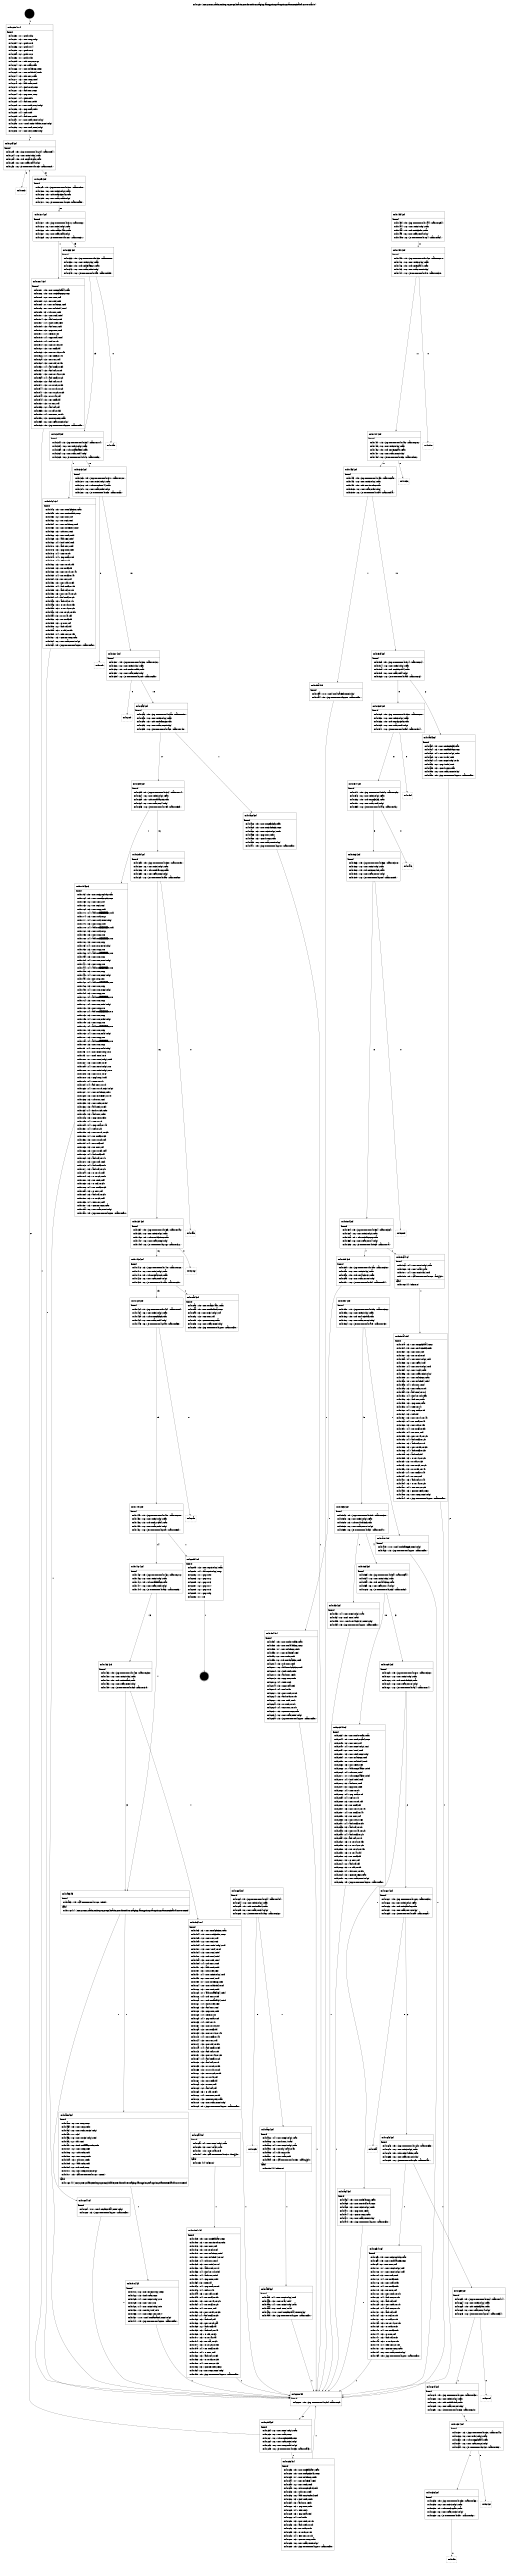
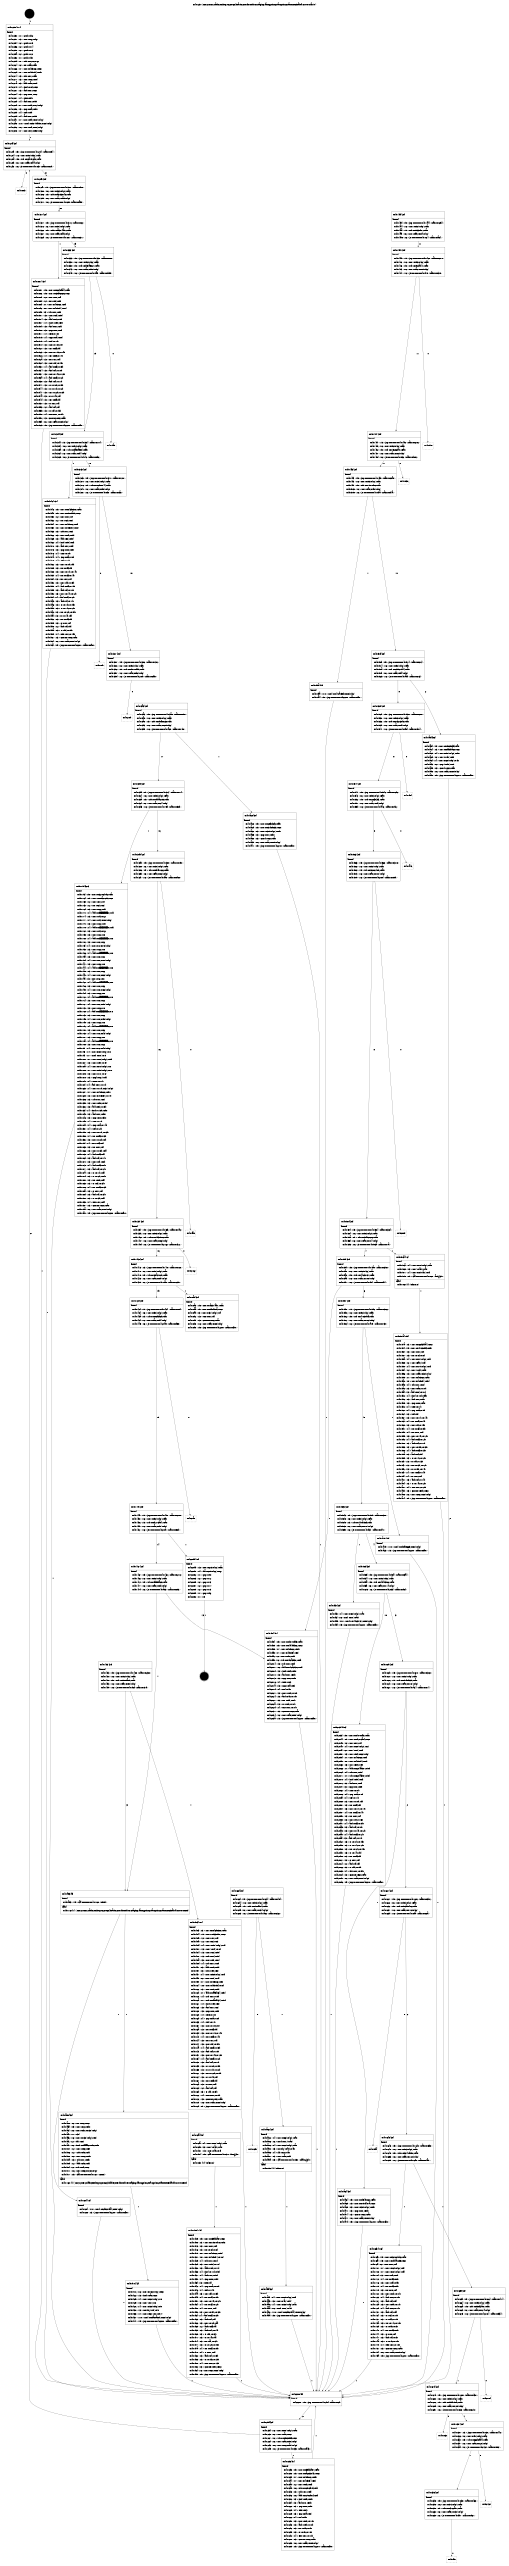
(147, 691) -> none
none -> (363, 1291)
(141, 1627) -> (210, 1631)
none -> (442, 2436)
